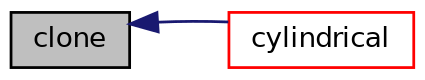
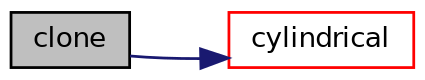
(193, 21) -> (165, 58)
